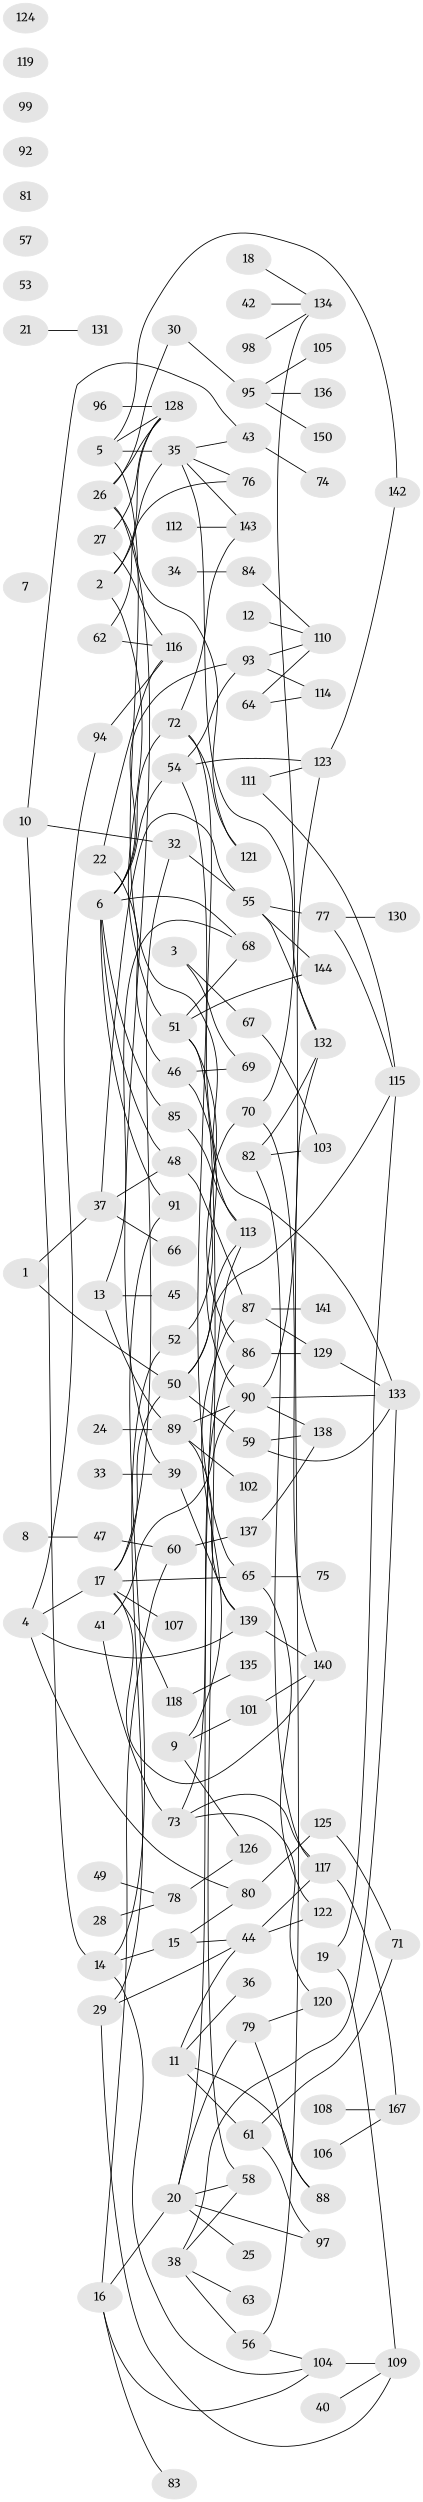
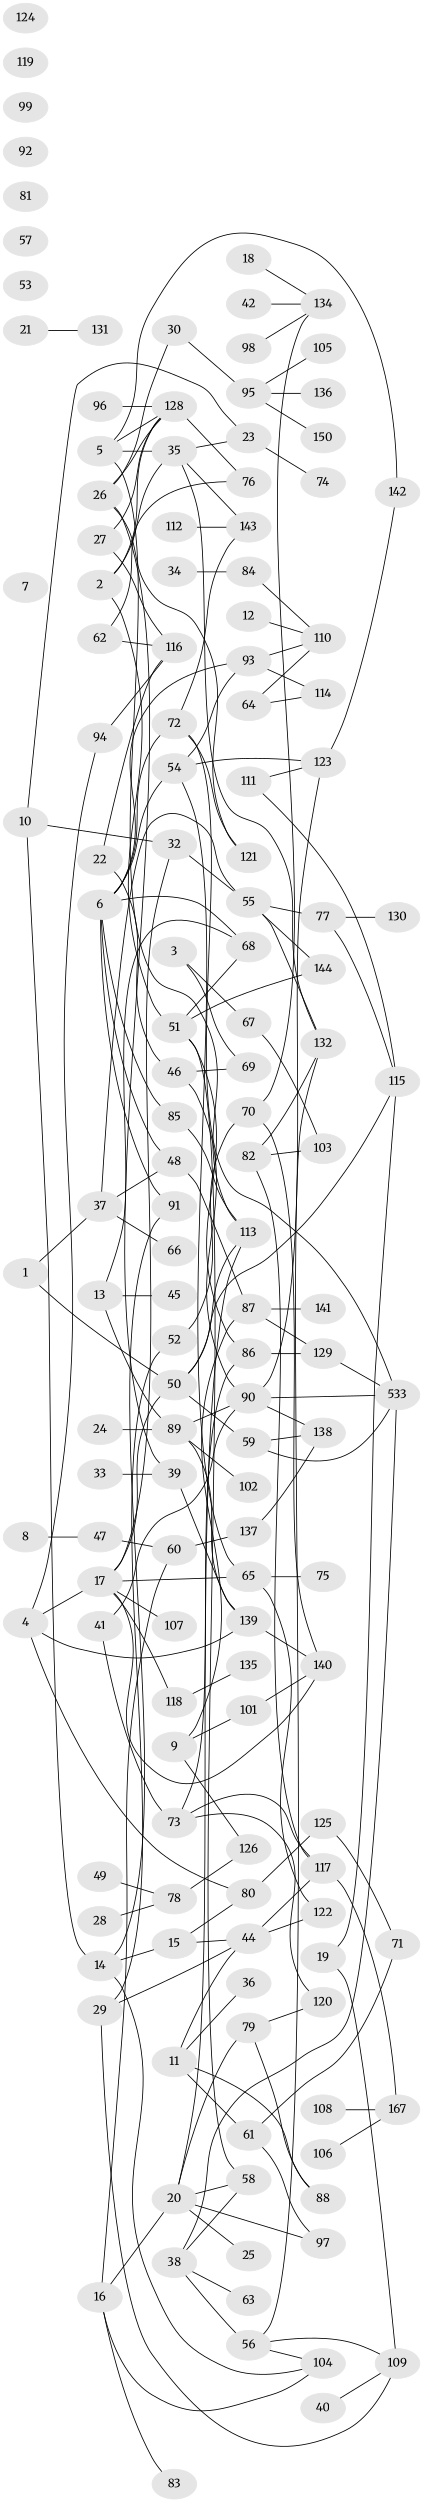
(249, 438) -> (249, 438)
(212, 467) -> (207, 439)
(397, 1395) -> (397, 1395)
(360, 2363) -> (326, 2339)
